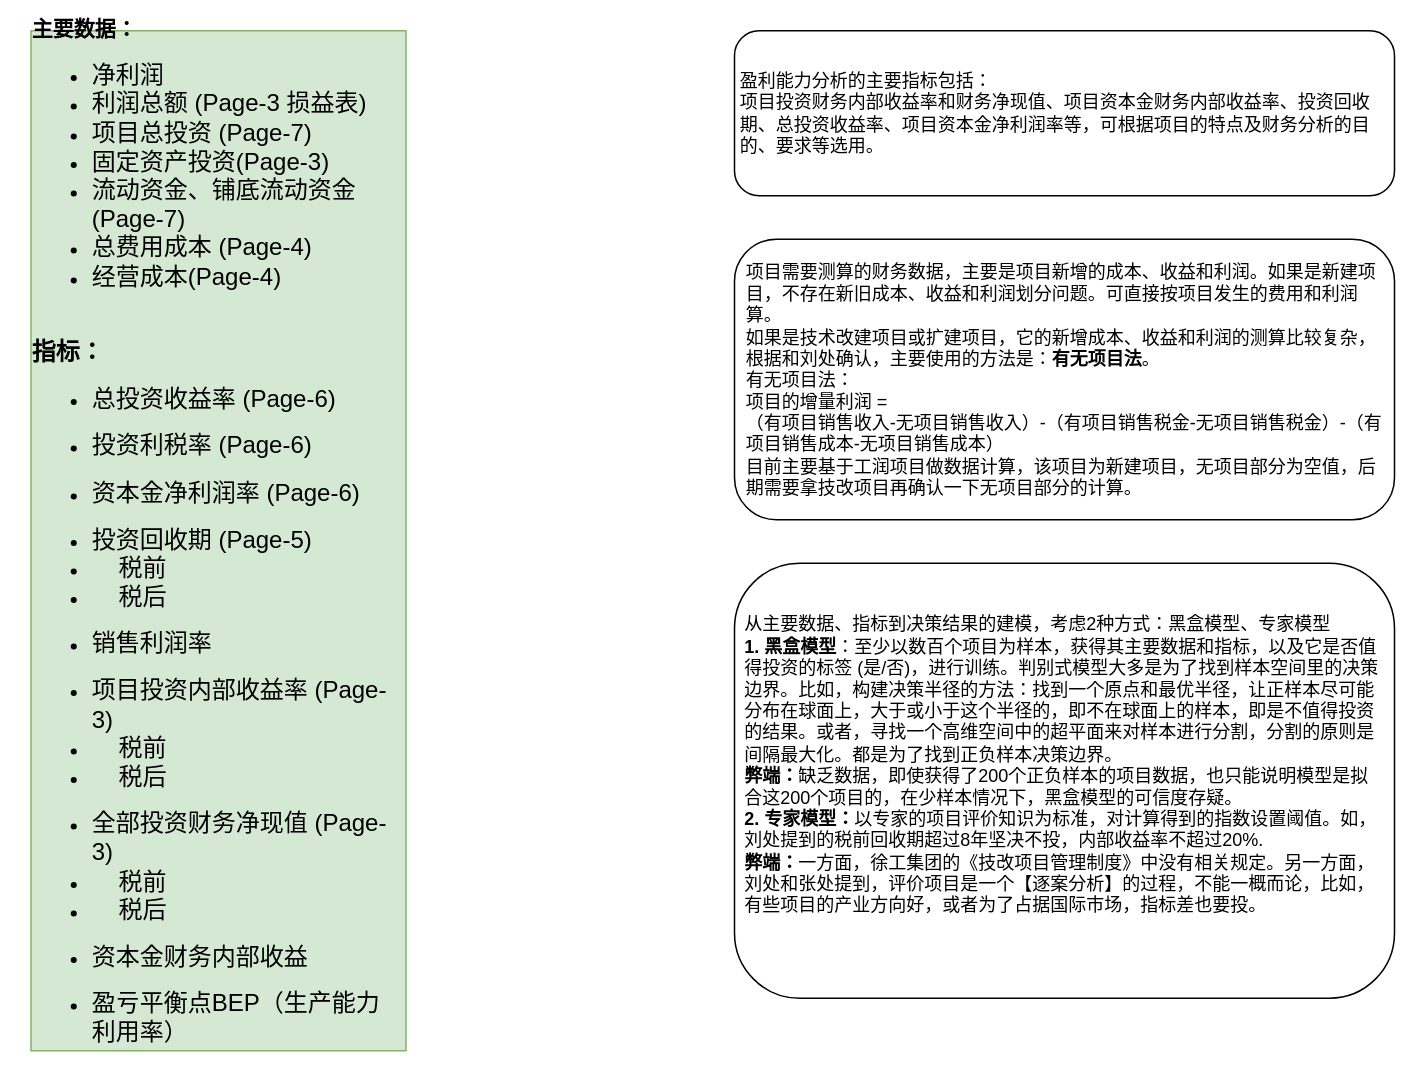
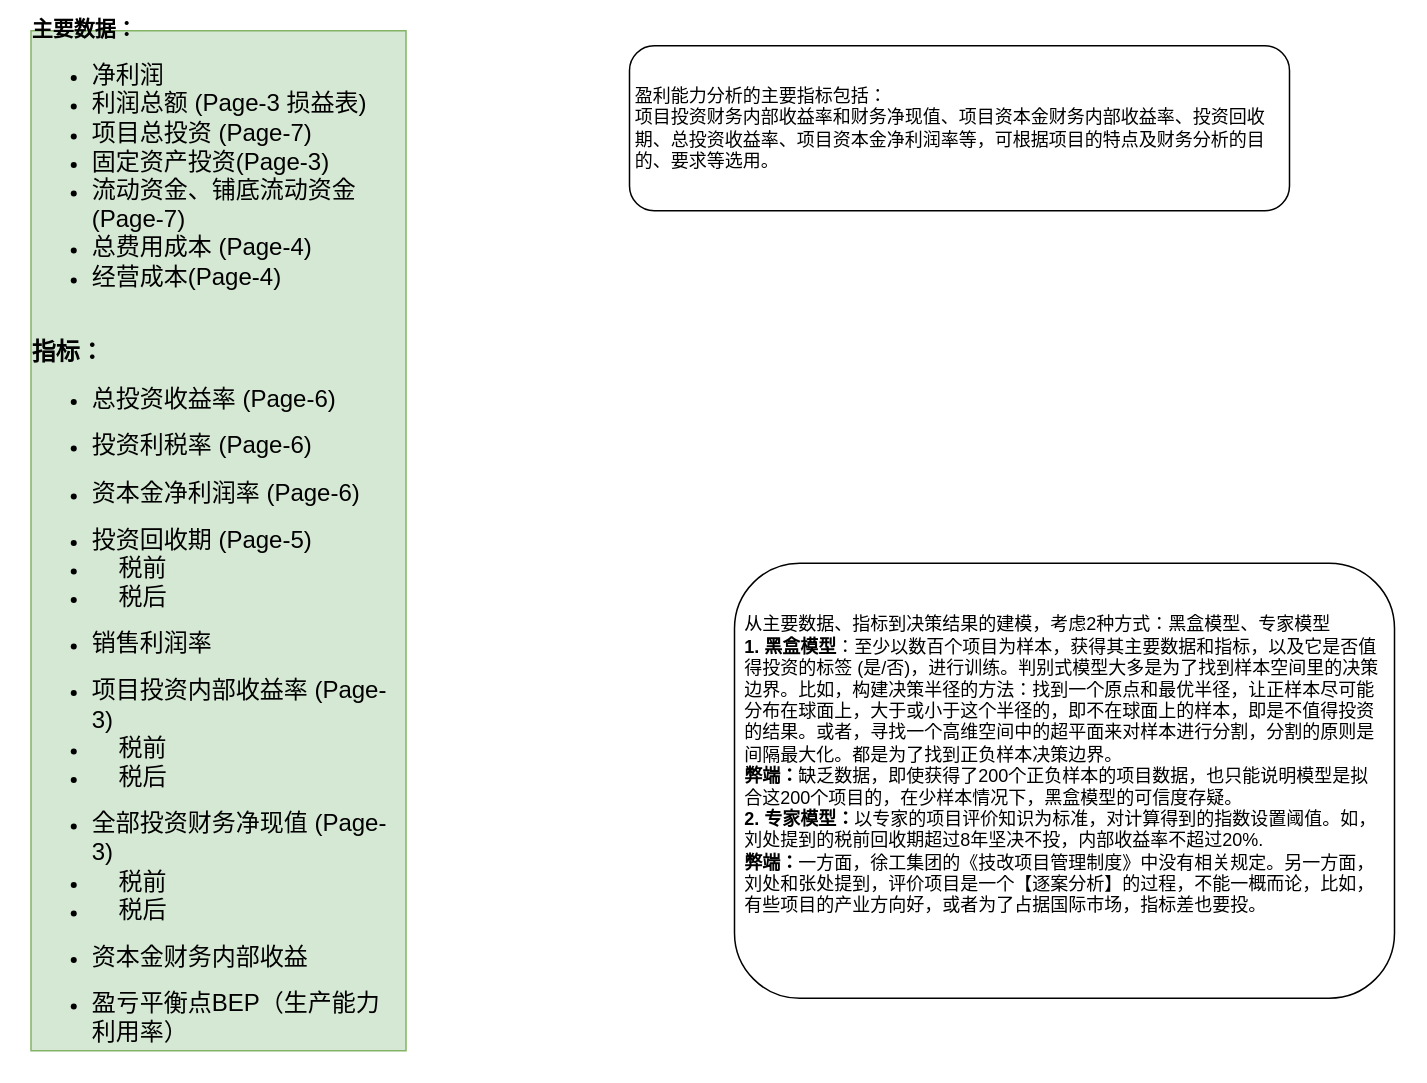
(1064, 113) -> (959, 128)
(1064, 380) -> none
